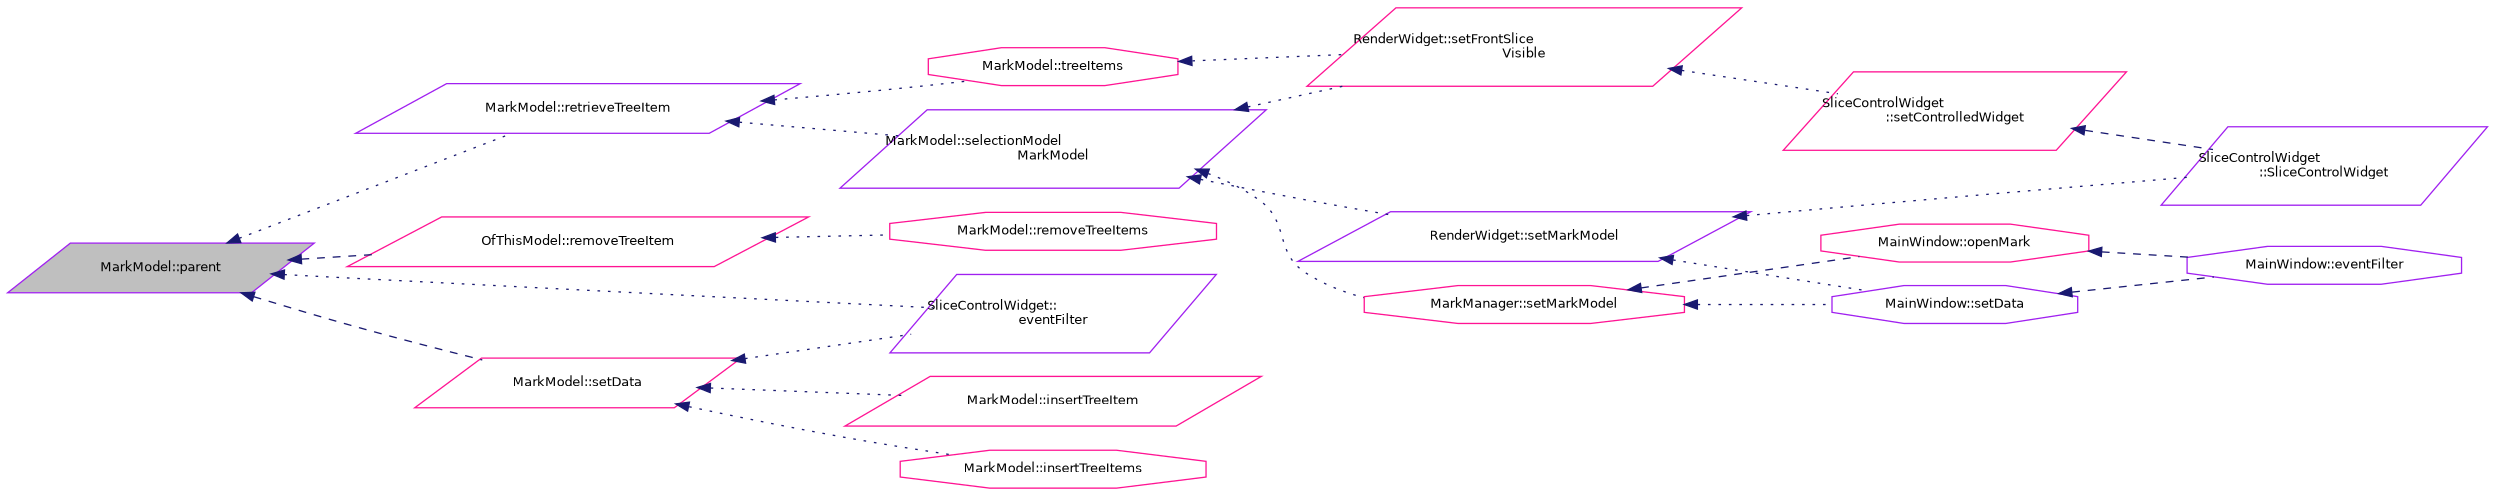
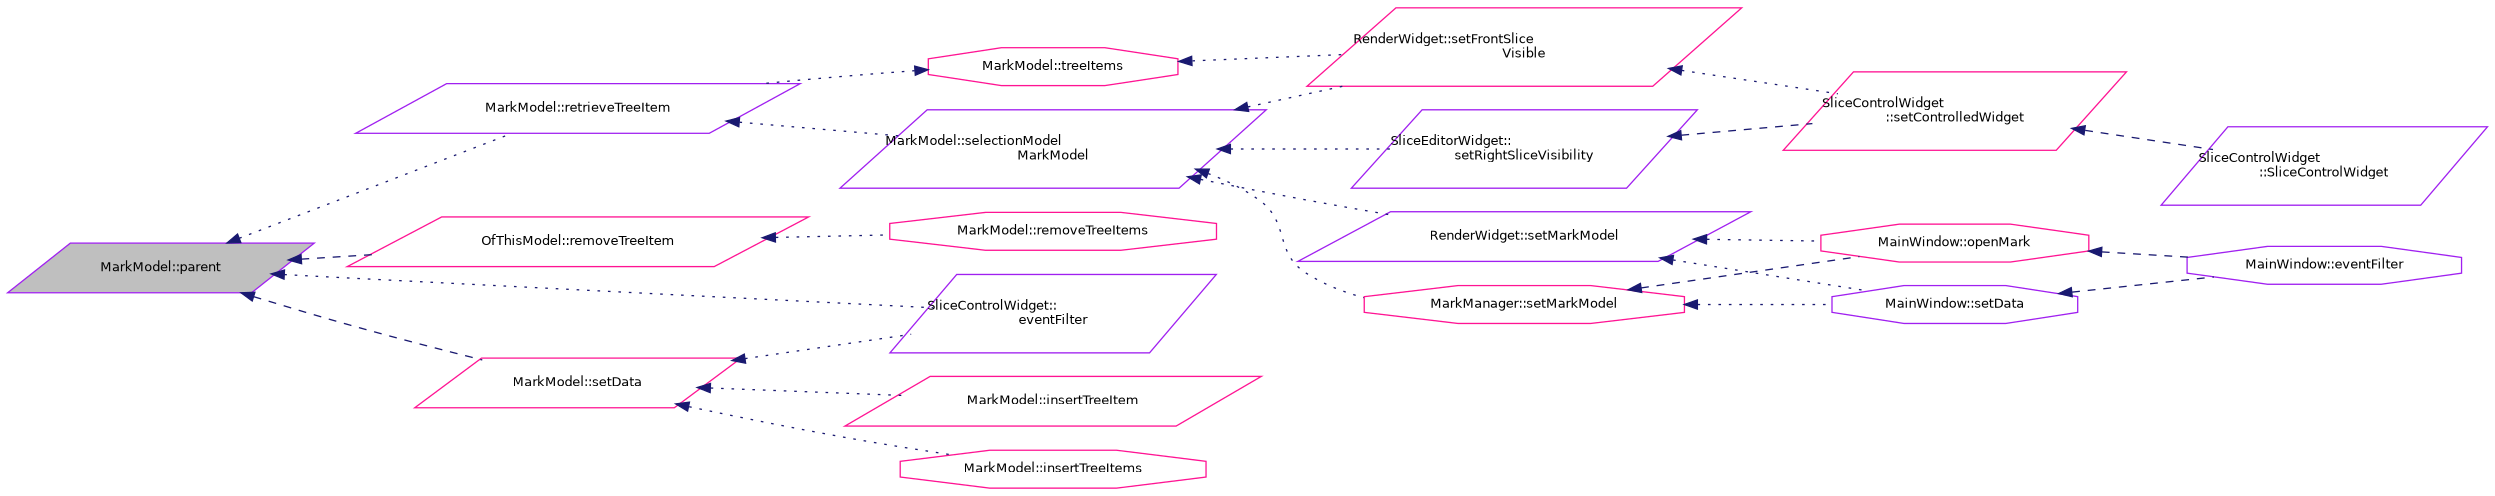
(872, 91) -> (839, 77)
none -> (1524, 149)
(1968, 196) -> (1764, 240)
